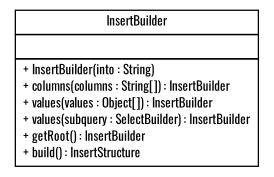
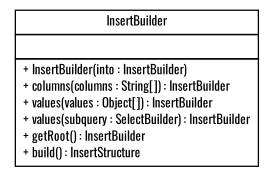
(89, 70) -> (106, 70)
